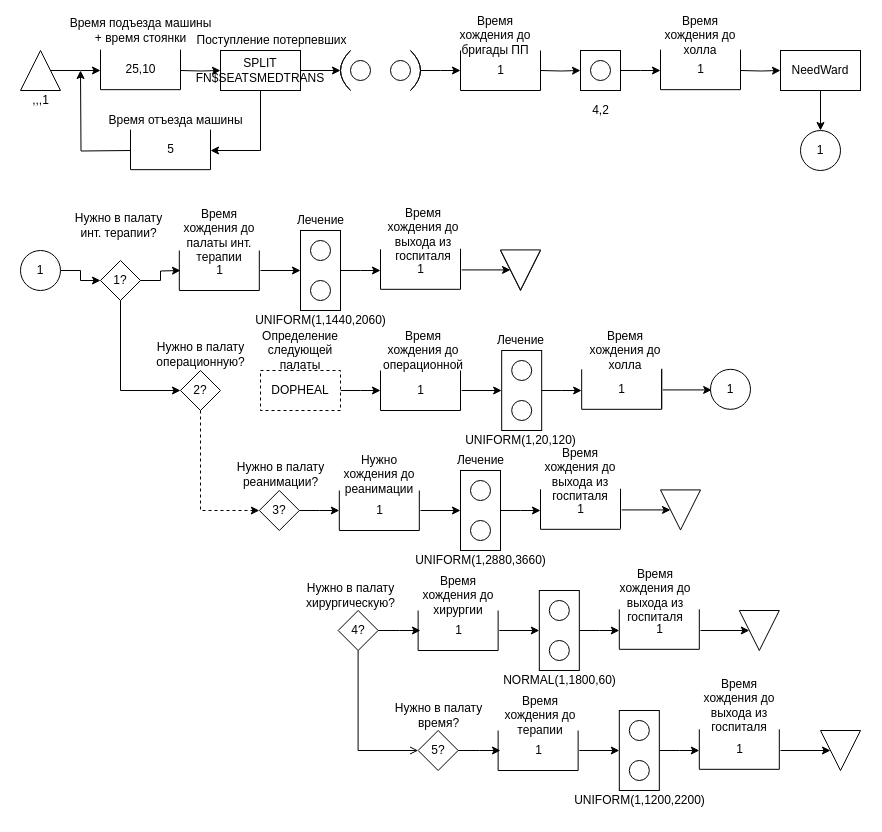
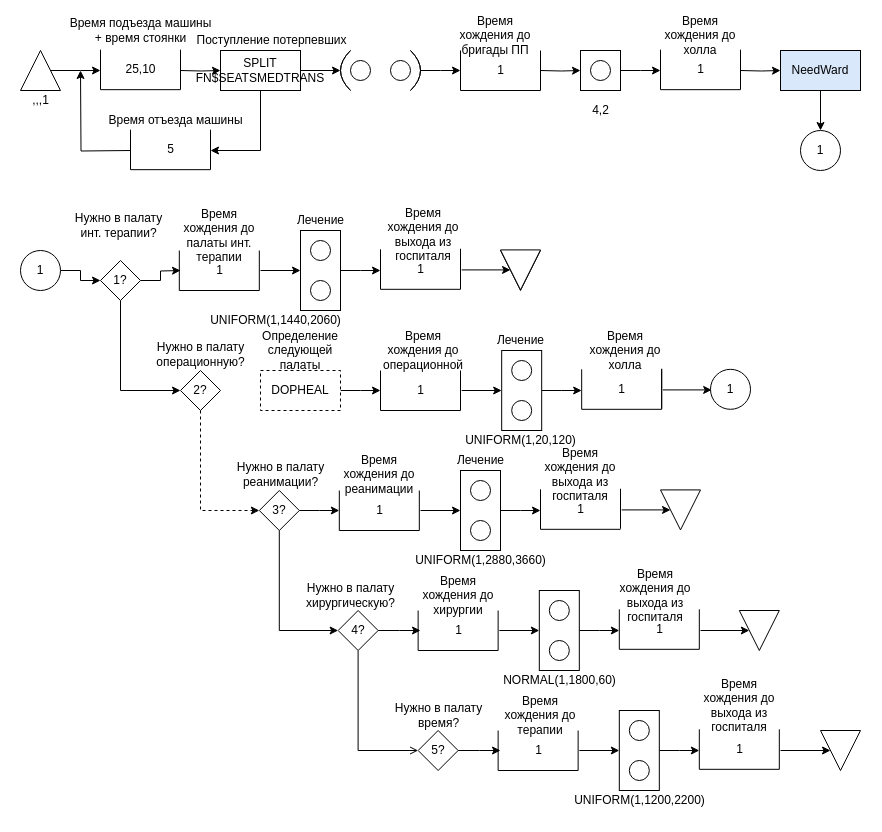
(821, 71) -> (821, 71)
(321, 321) -> (276, 321)
(380, 475) -> (380, 475)
none -> (279, 606)
